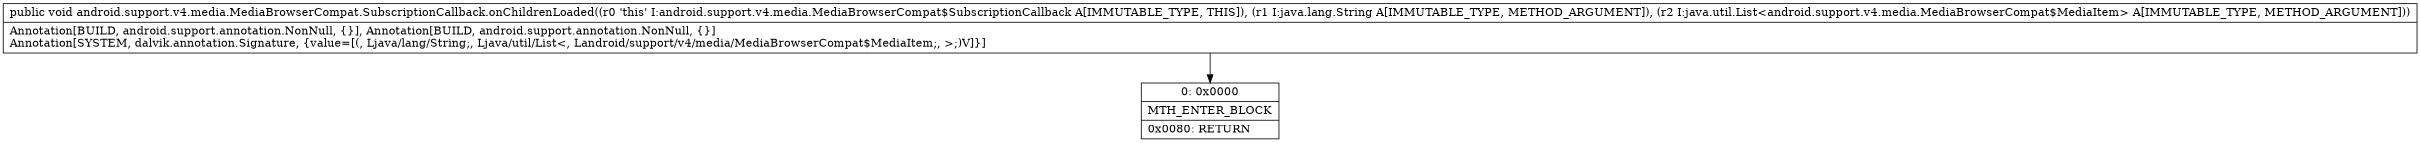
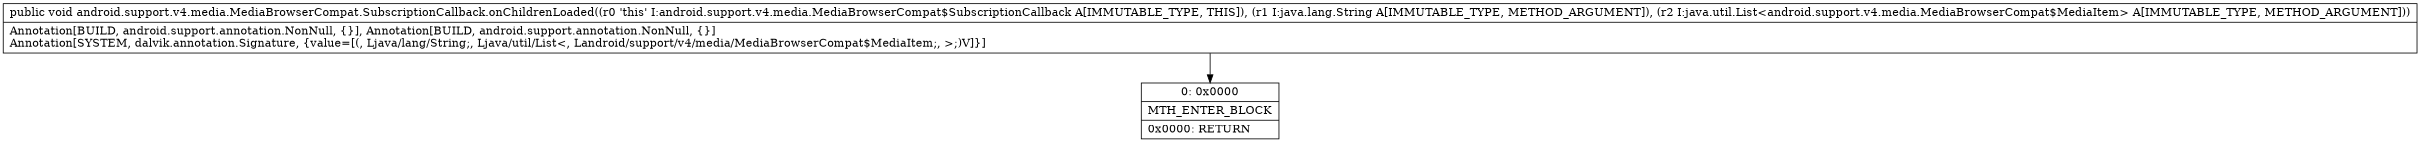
(1205, 129) -> (1205, 129)
